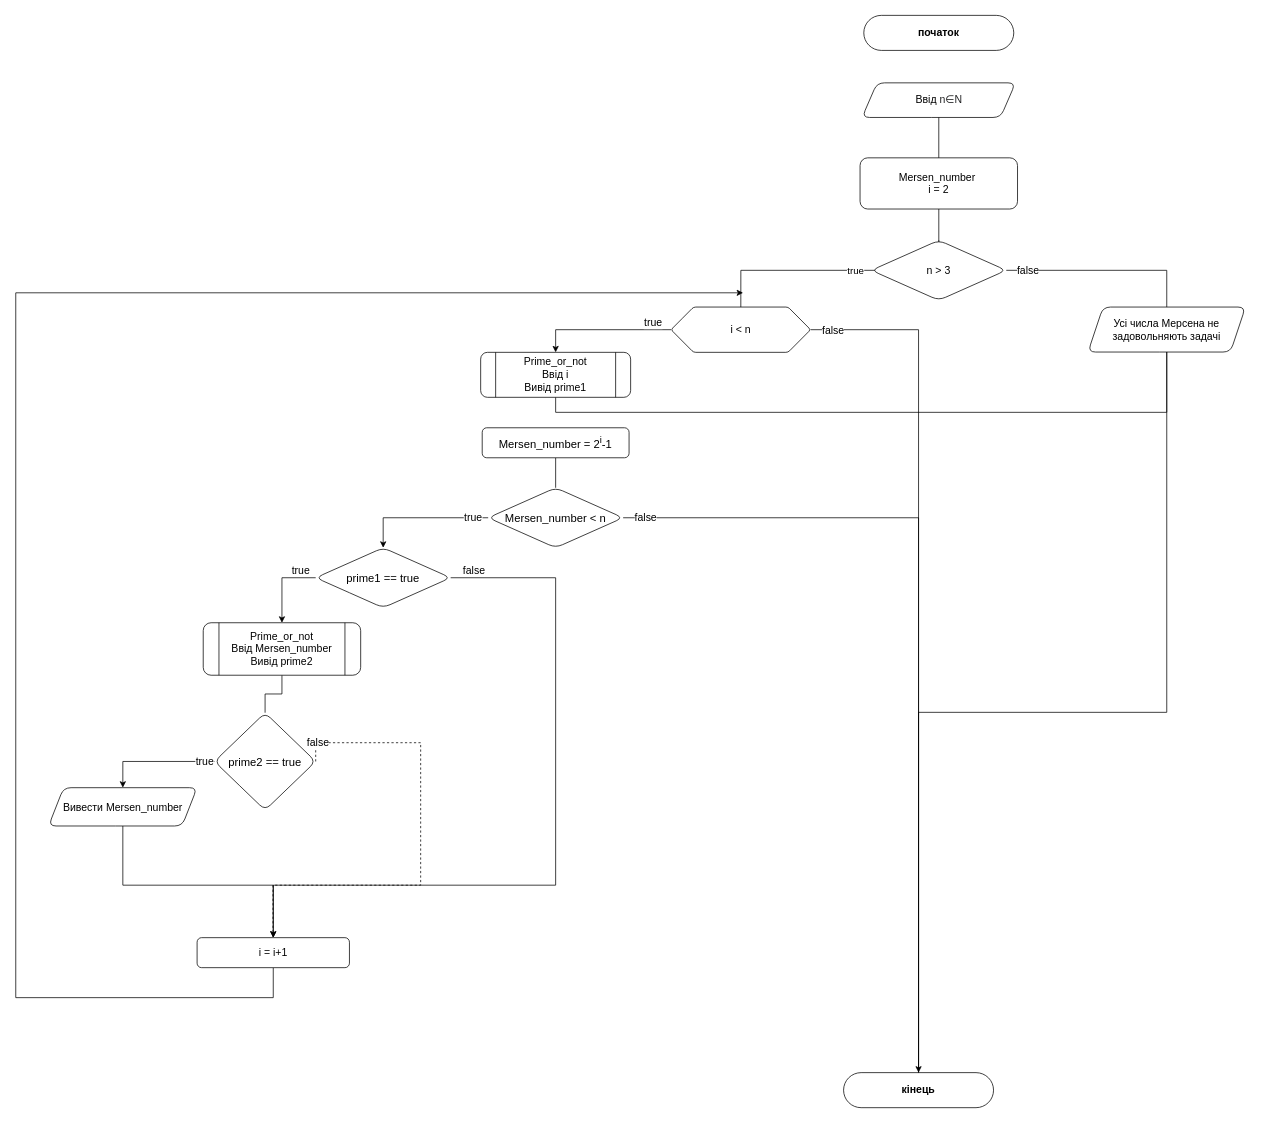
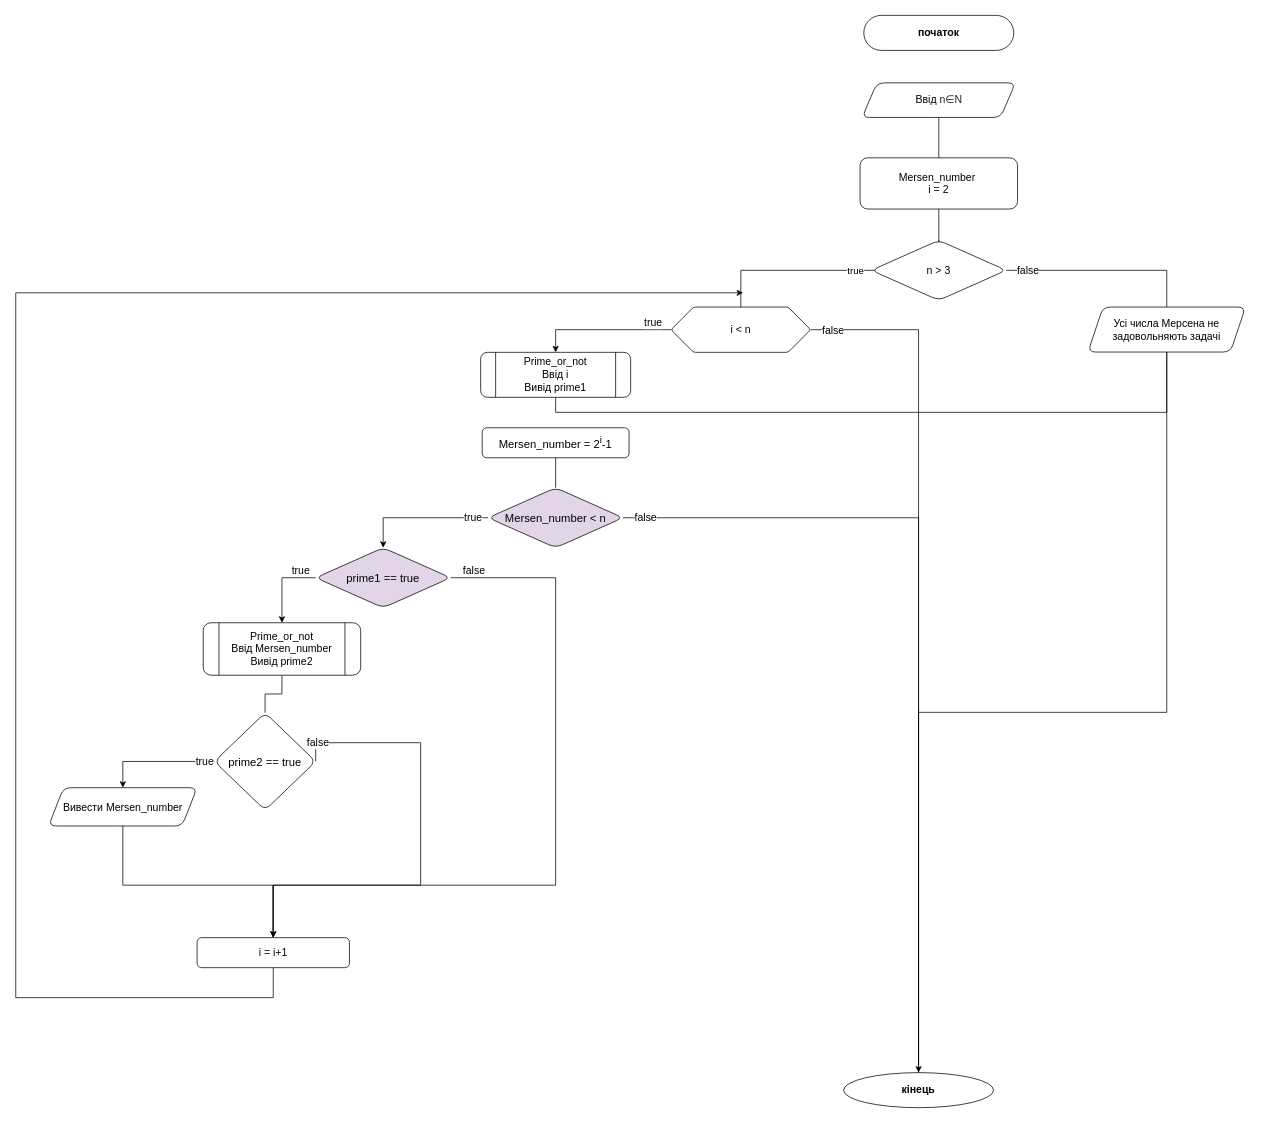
(555, 518) -> (555, 518)
(383, 578) -> (383, 578)
(420, 767) -> (420, 767)
(918, 1090) -> (918, 1090)
